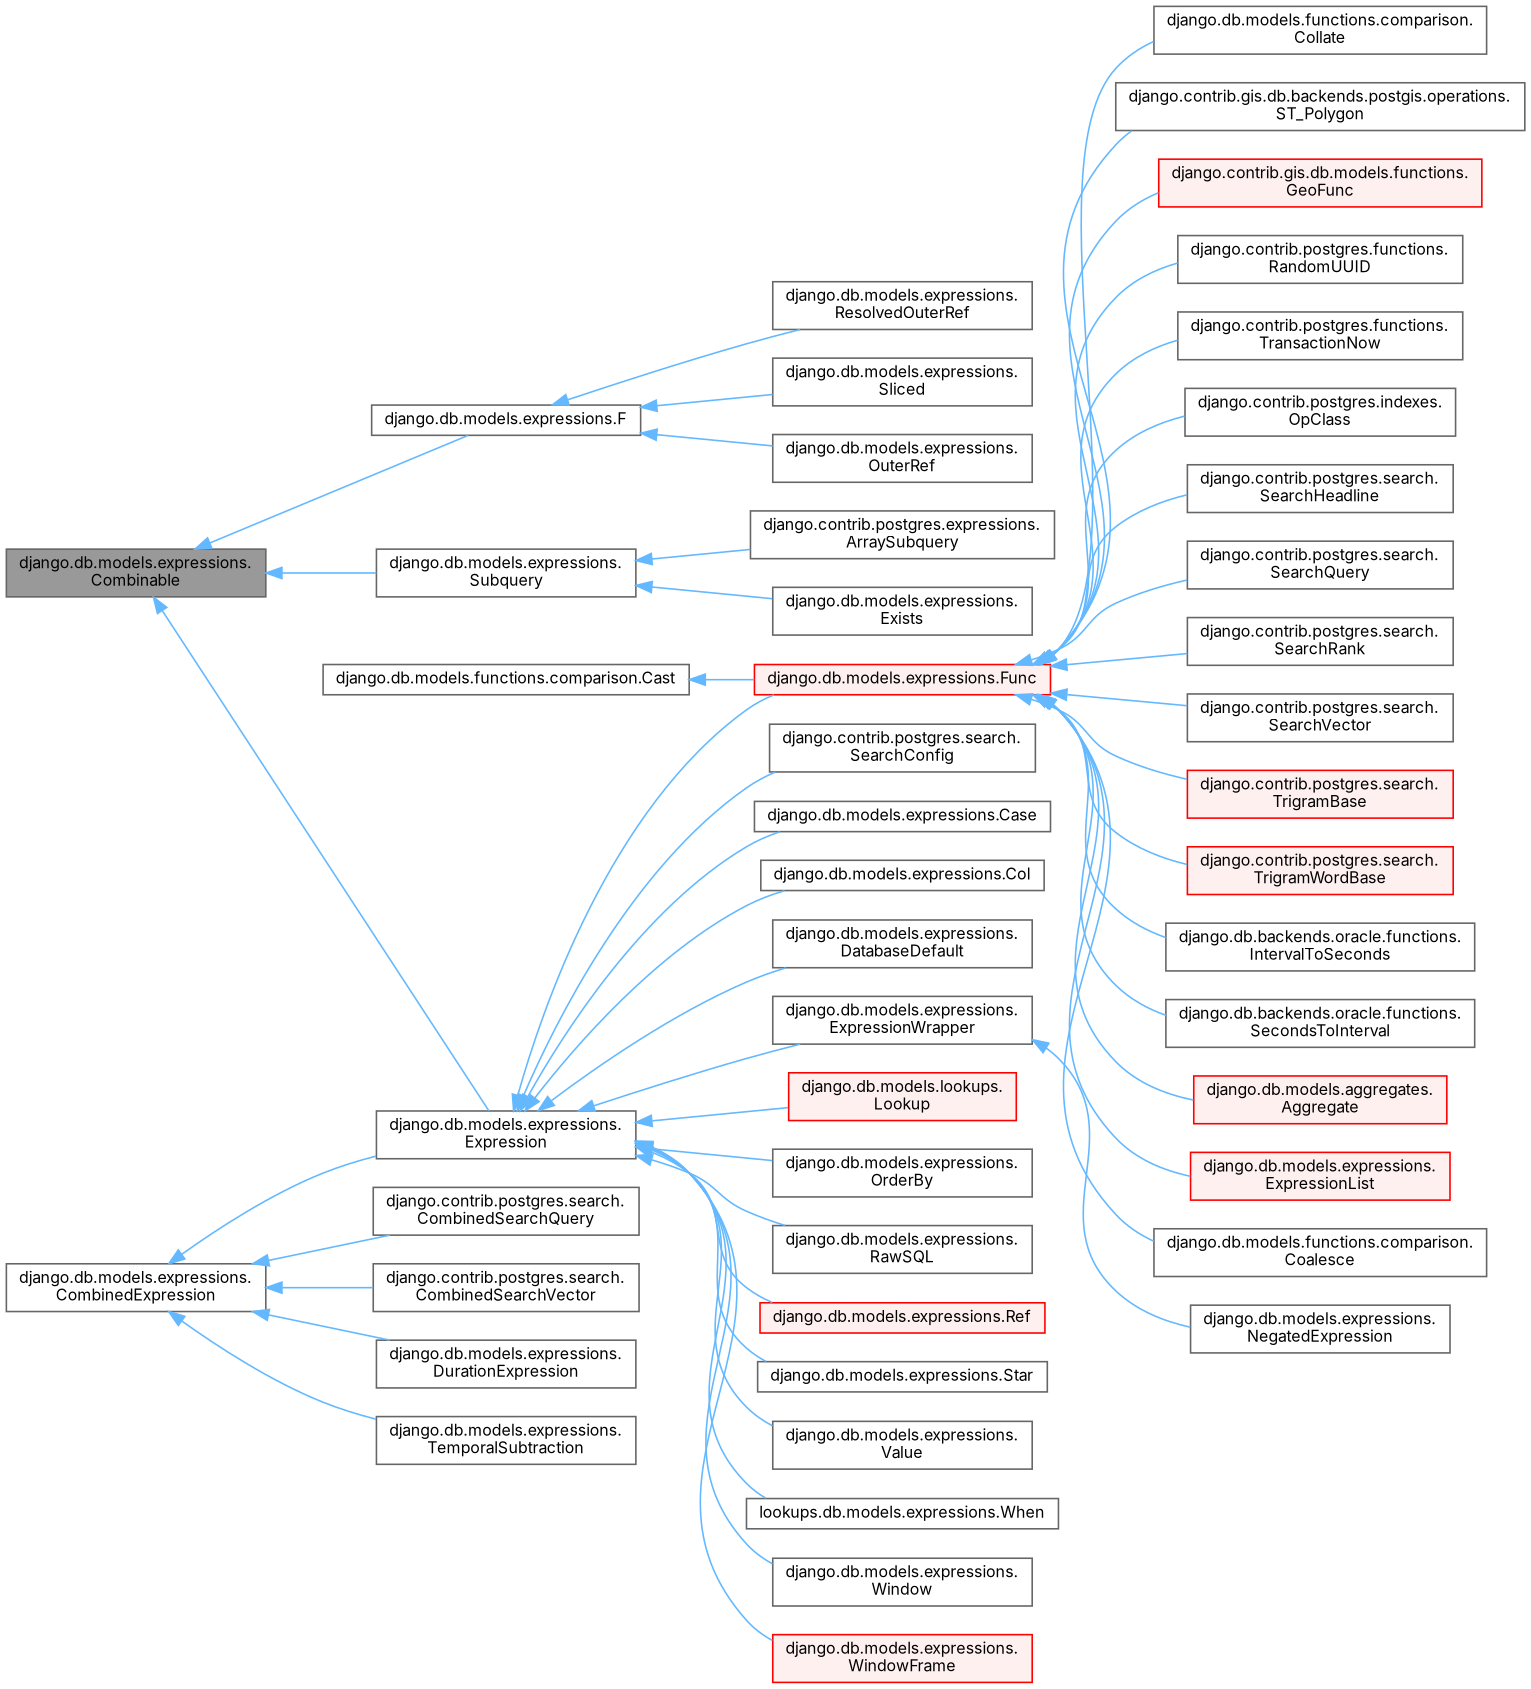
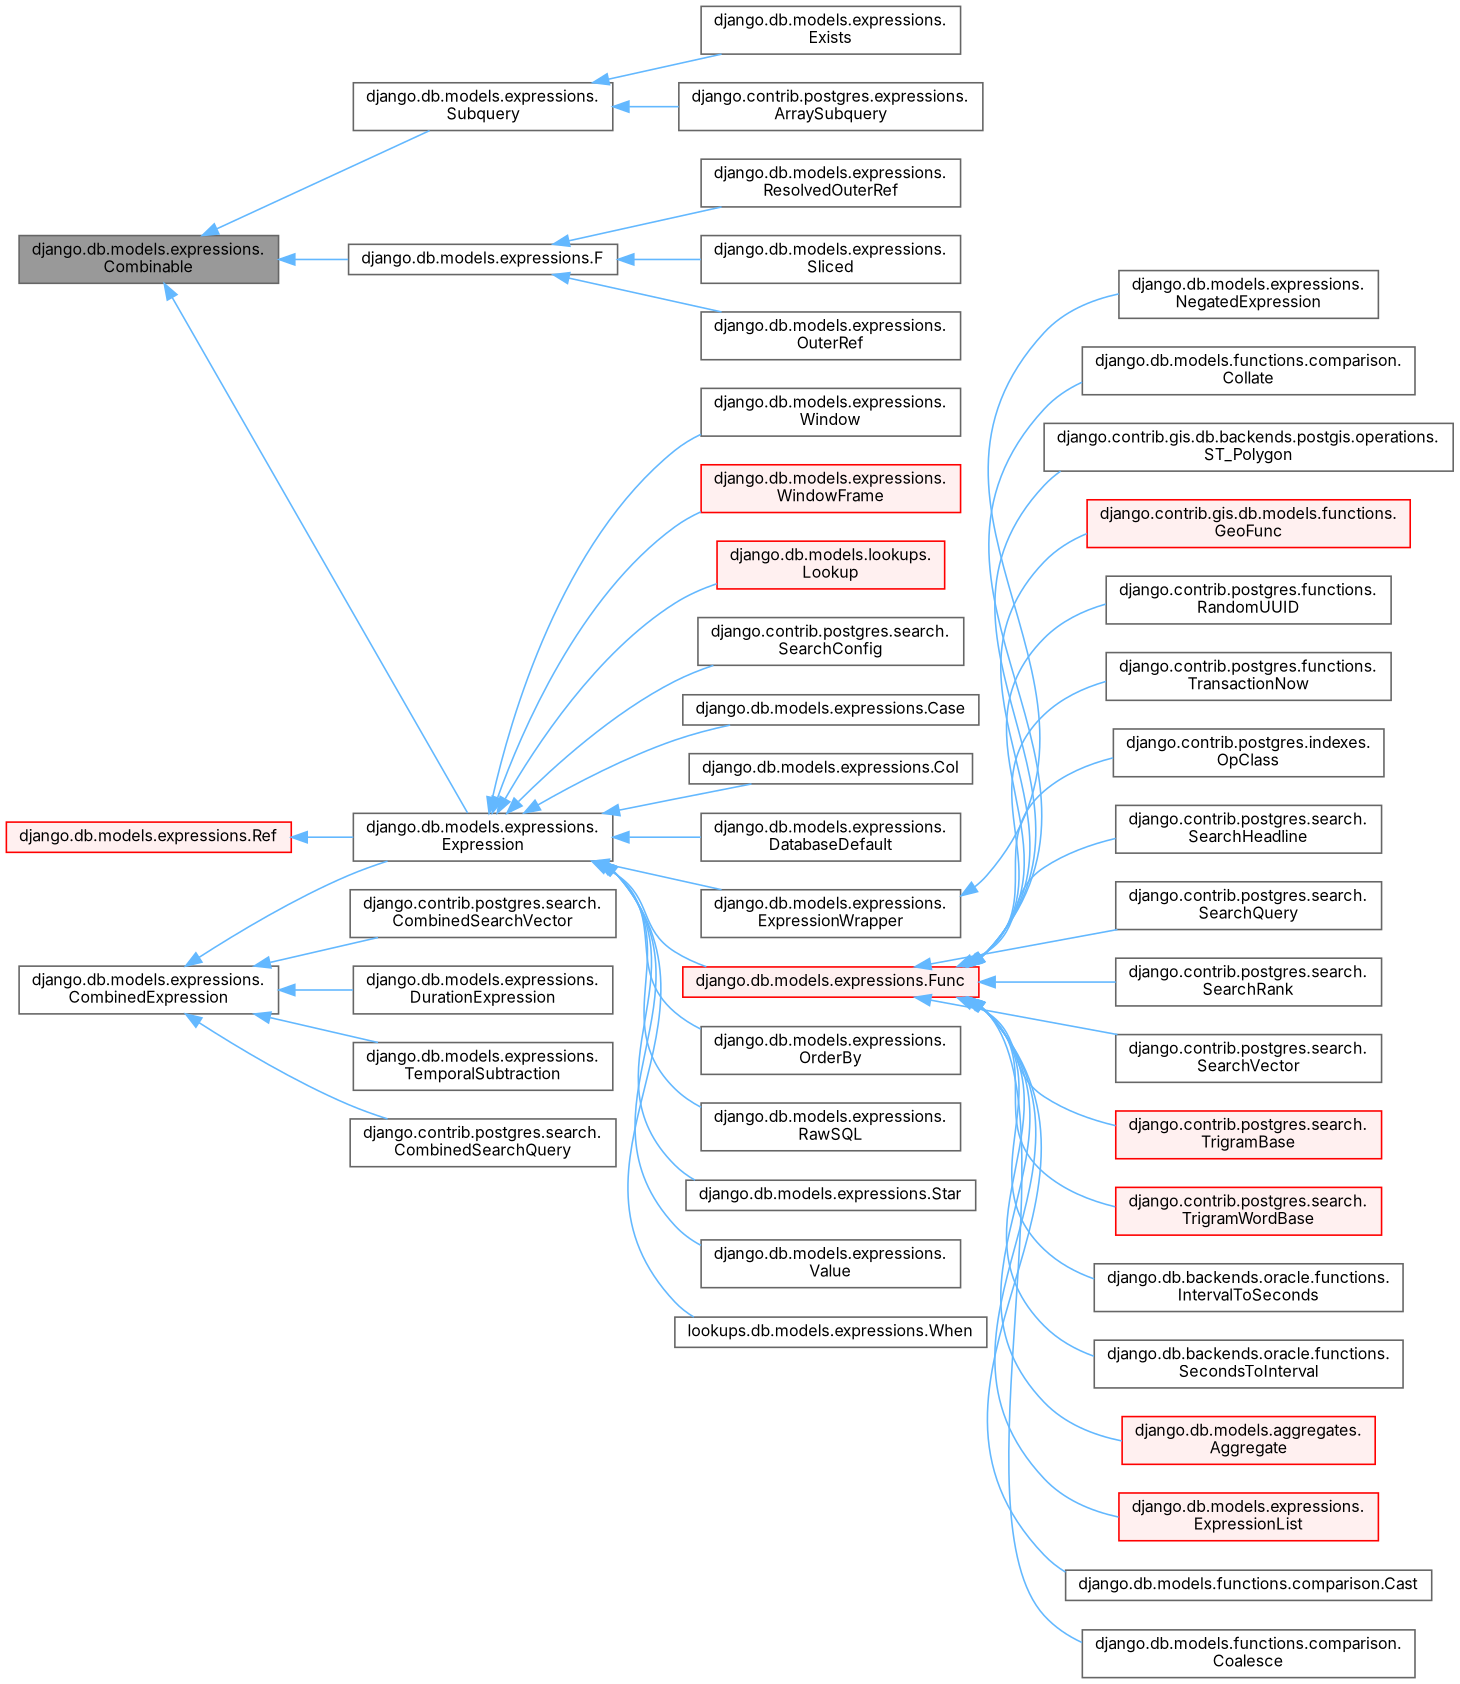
(730, 680) -> (990, 1398)
(717, 1224) -> (330, 837)
